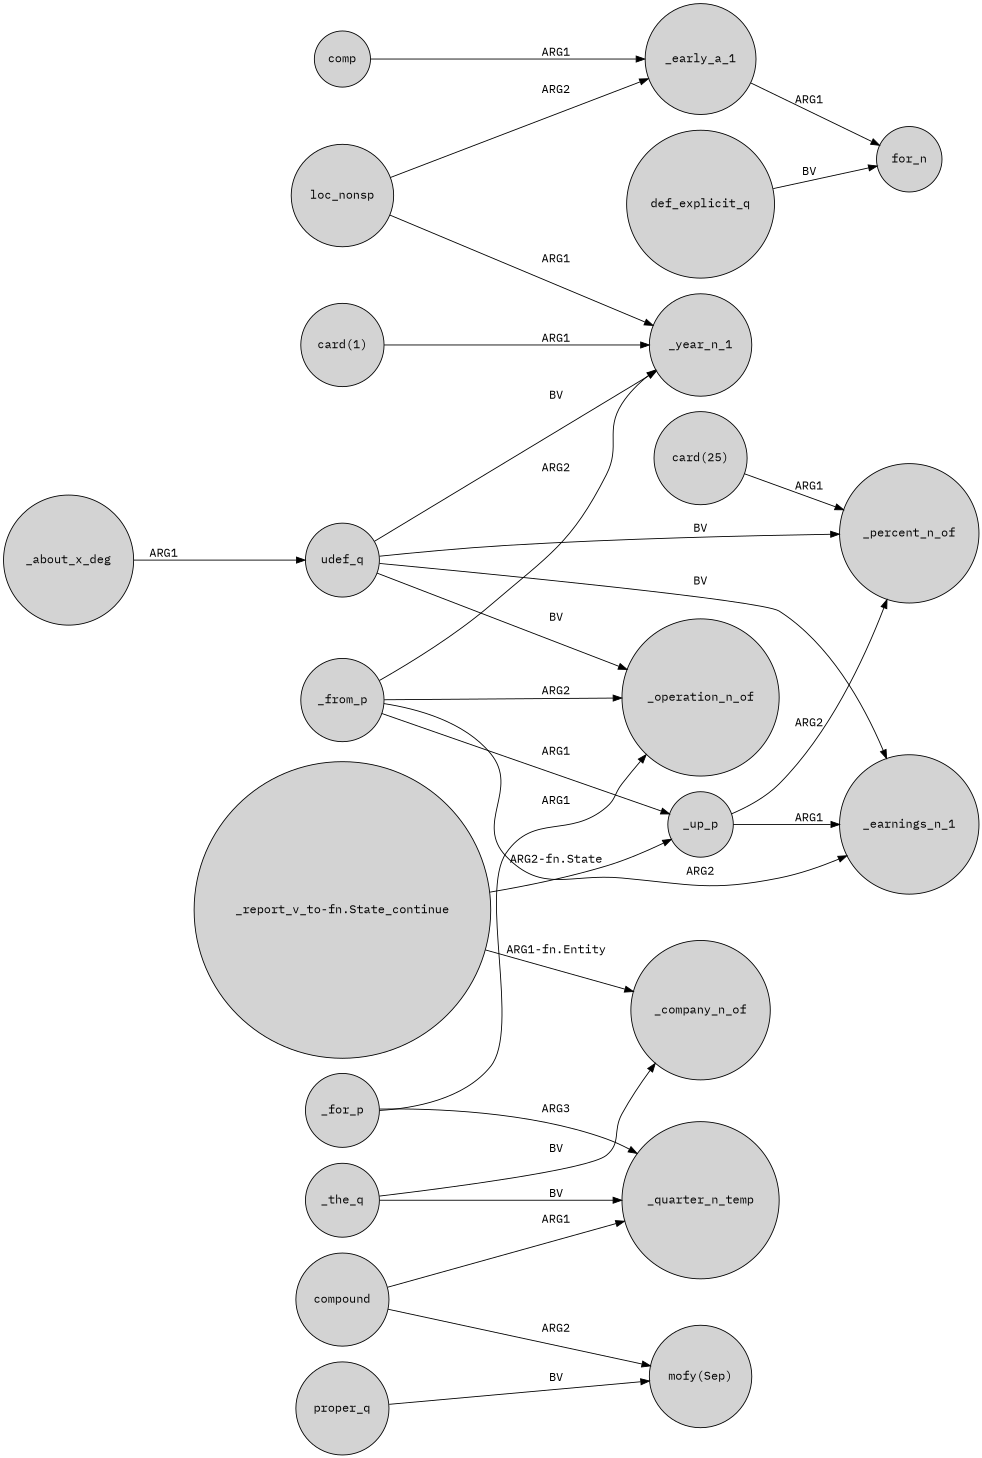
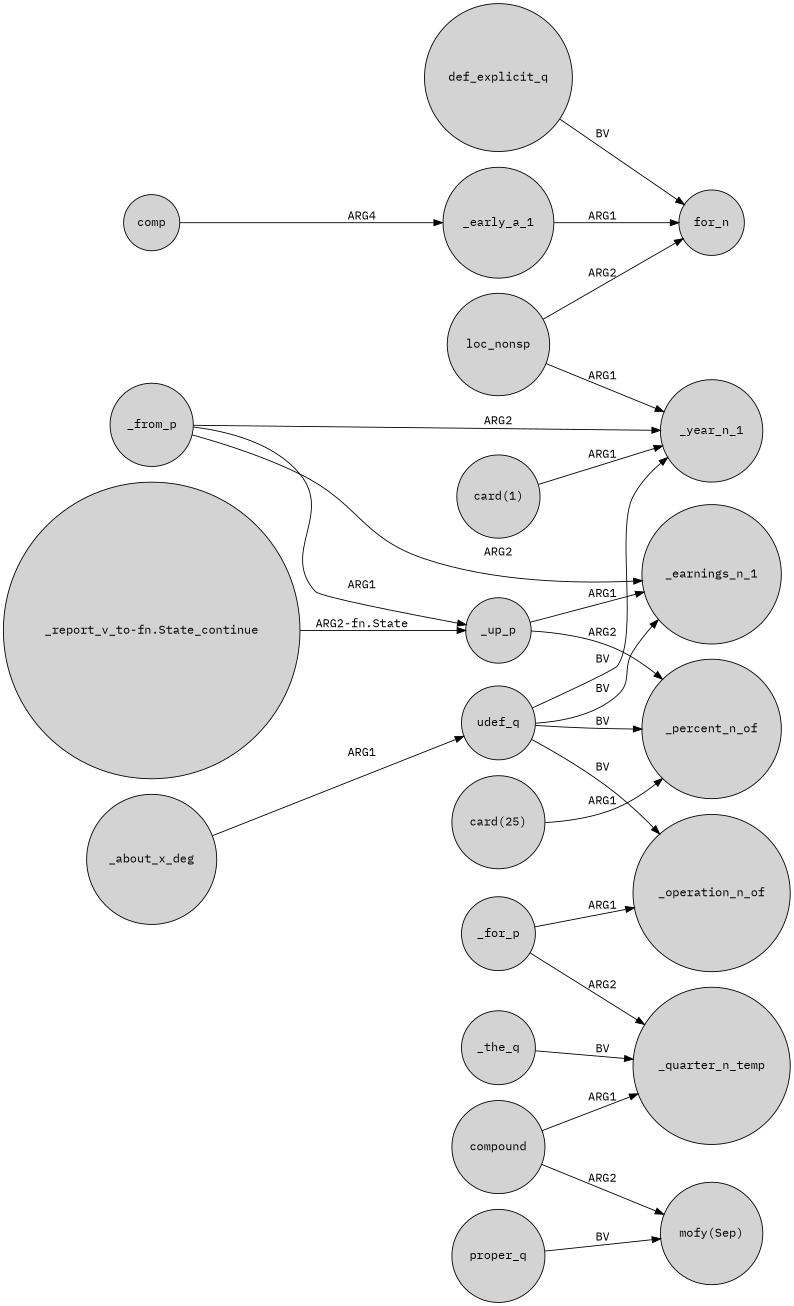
(556, 53) -> (362, 216)
(515, 130) -> (609, 281)
(499, 699) -> none
(701, 1010) -> none
(556, 1109) -> (603, 985)
